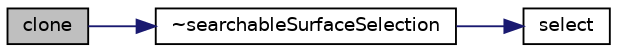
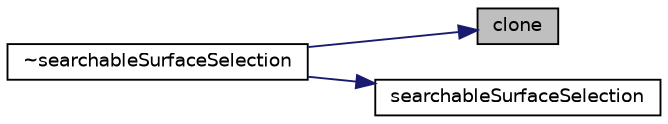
(112, 26) -> (383, 40)
(567, 26) -> (518, 98)
